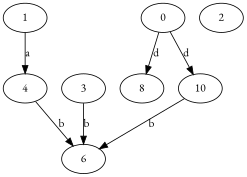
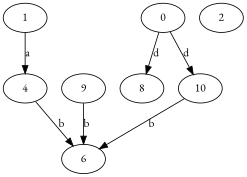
(84, 88) -> (84, 88)
